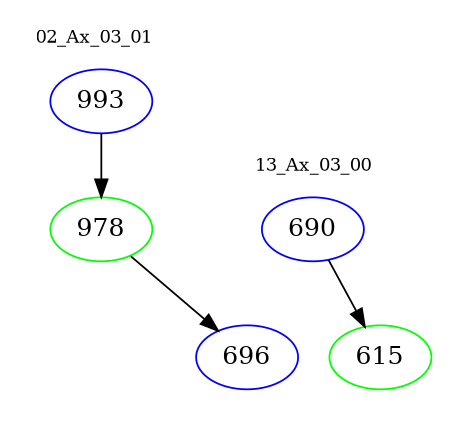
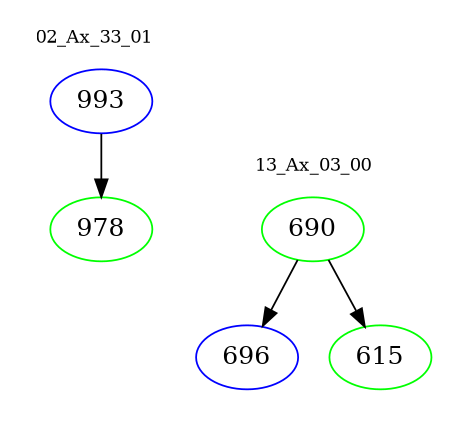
(94, 38) -> (94, 38)
(313, 229) -> (313, 229)
(168, 288) -> (284, 285)
